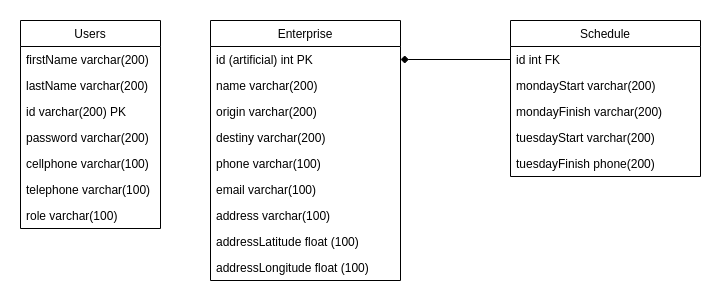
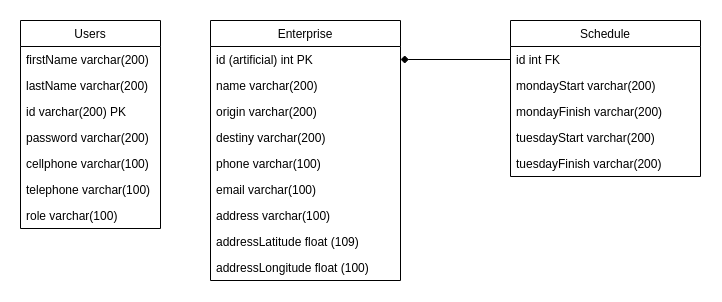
(592, 164) -> (599, 164)
(300, 242) -> (300, 242)
